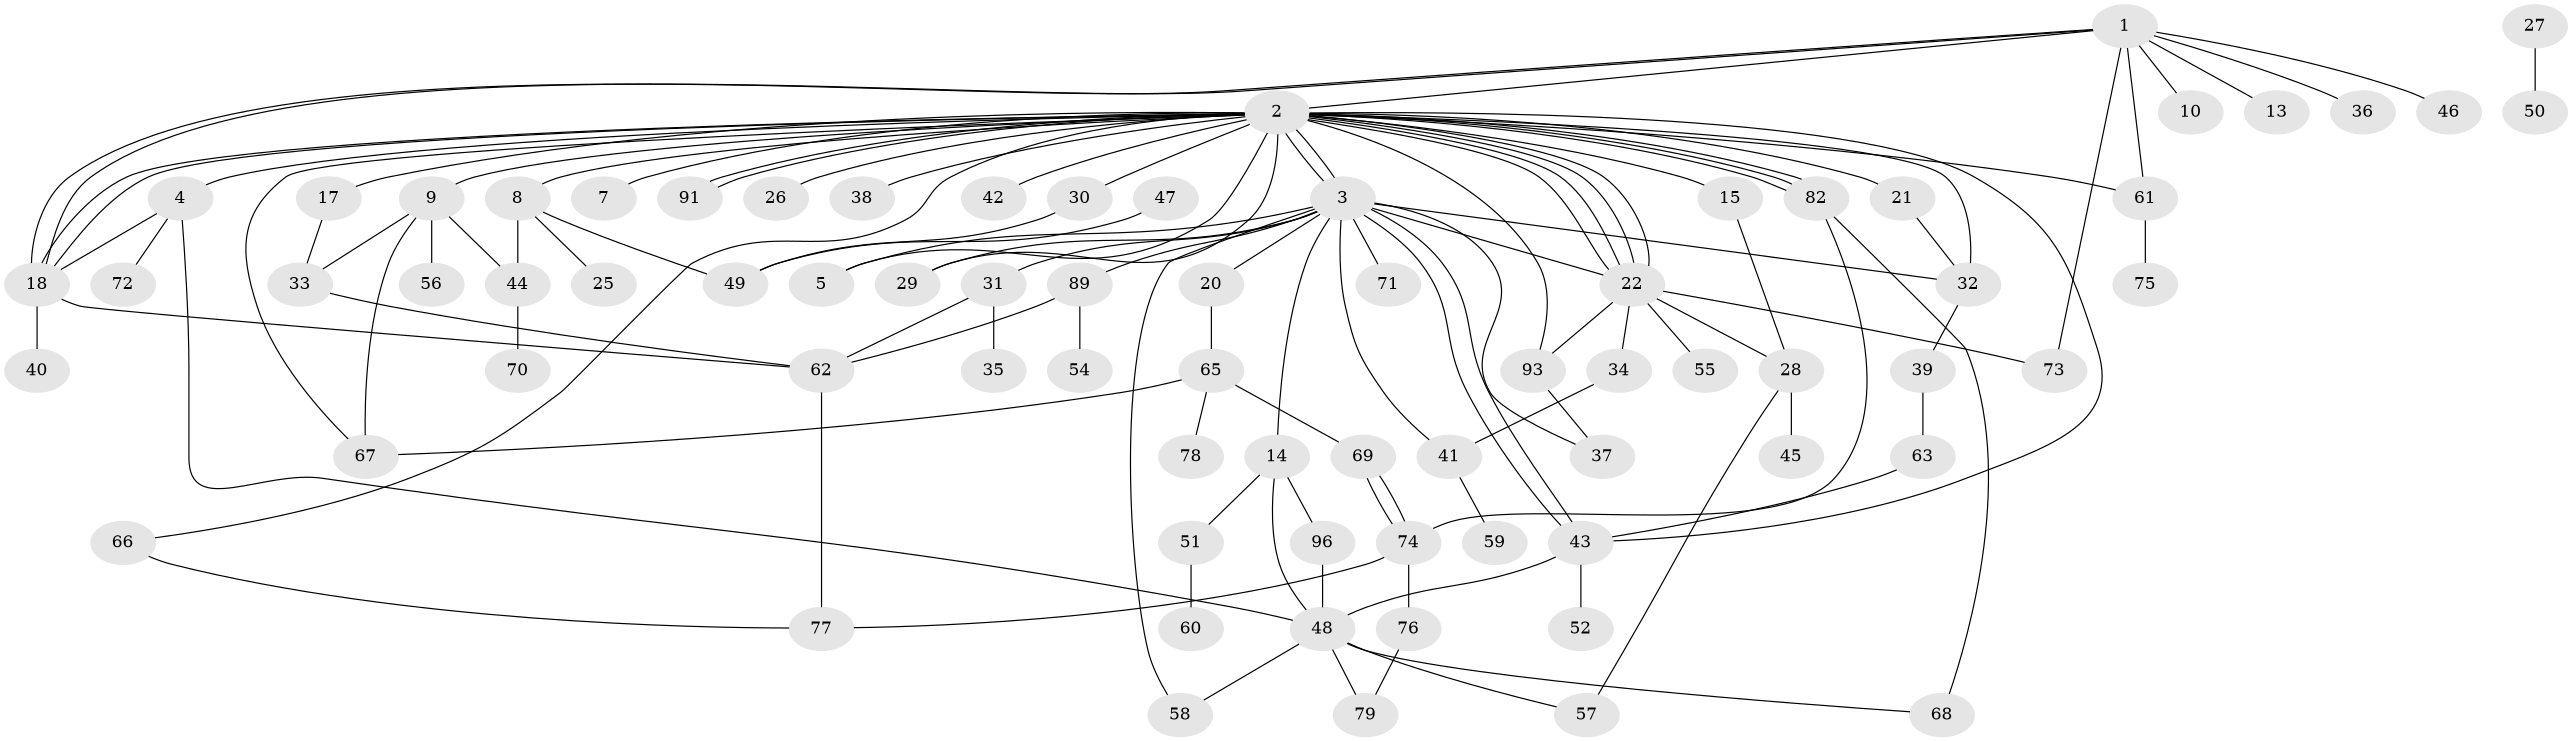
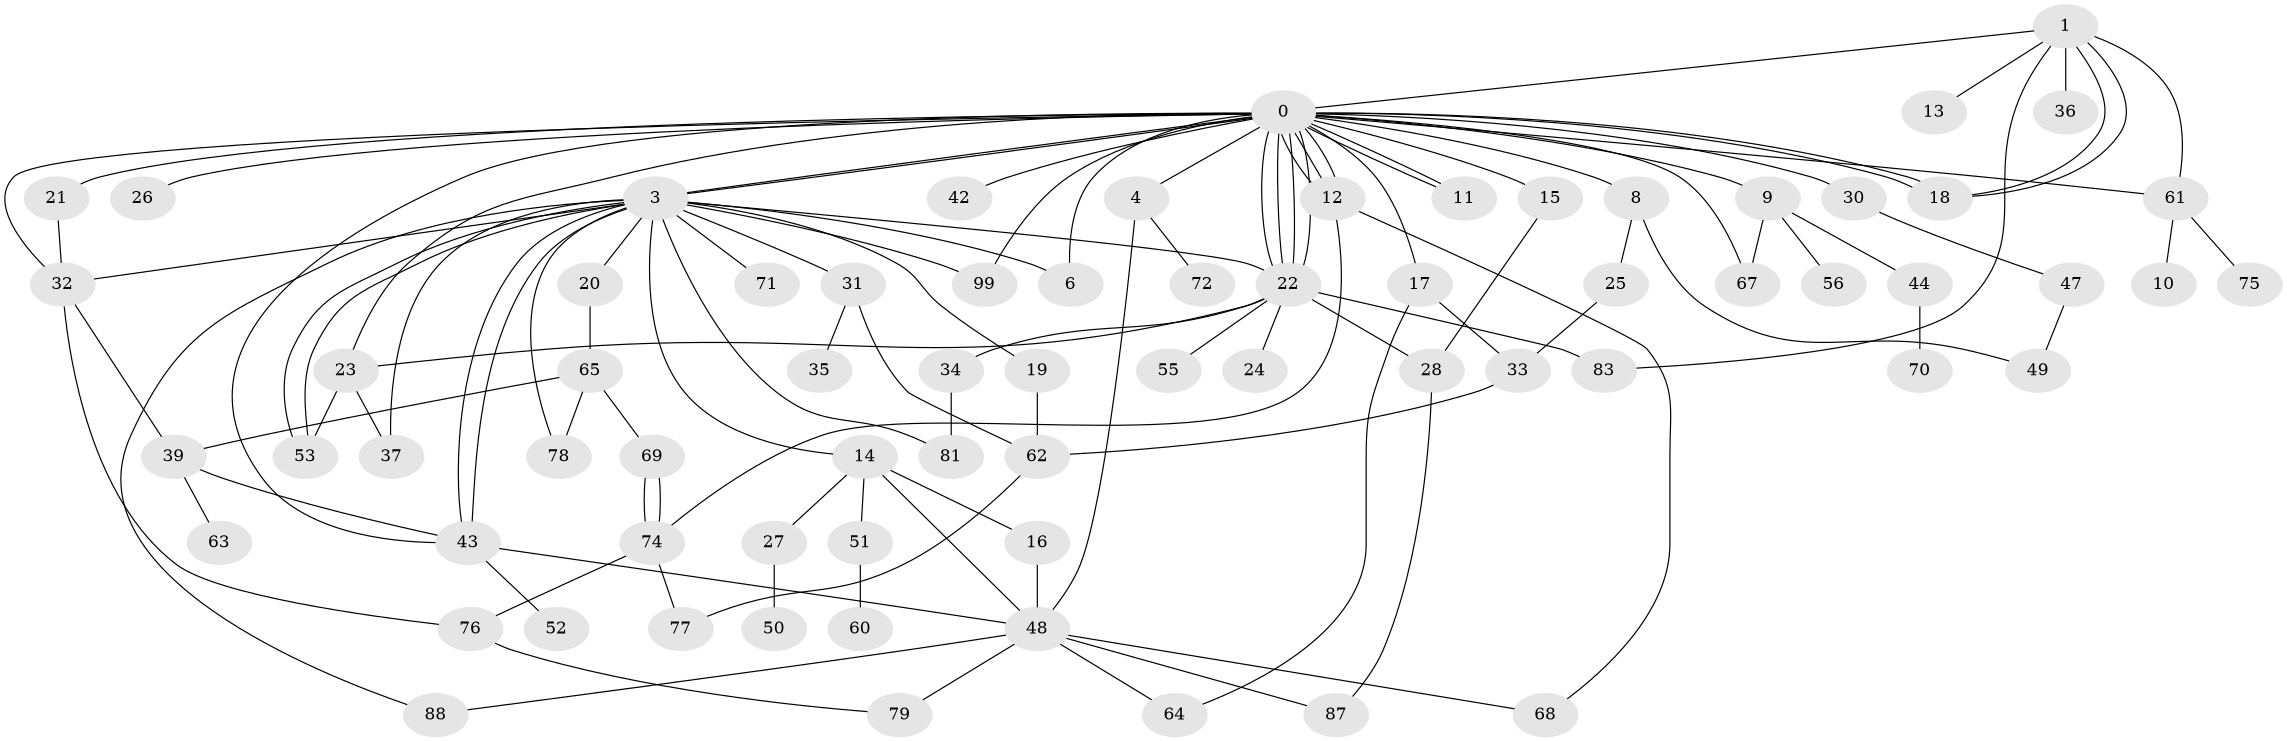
(2158, 69) -> (2170, 241)
(1277, 112) -> (1284, 112)
(2449, 112) -> none
(604, 199) -> none
(690, 199) -> (1464, 199)
(862, 199) -> none
(1816, 199) -> (1333, 199)
(109, 242) -> none
(366, 242) -> (1567, 328)
(518, 242) -> none
(908, 242) -> (1961, 245)
(822, 285) -> (1071, 285)
(908, 285) -> (985, 285)
(1080, 285) -> (1037, 371)
none -> (534, 300)
(425, 337) -> none
(37, 371) -> none
(1080, 371) -> none
none -> (1255, 371)
(1533, 371) -> (346, 371)
(2054, 371) -> (1604, 371)
(791, 431) -> (381, 411)
none -> (305, 457)
(1449, 457) -> (951, 457)
(1791, 457) -> none
(1827, 492) -> (318, 506)
none -> (820, 500)
(123, 543) -> none
(1323, 543) -> (1037, 543)
(1495, 543) -> none
none -> (170, 558)
none -> (1175, 715)
(1180, 715) -> (436, 715)
(1587, 715) -> (1336, 715)
